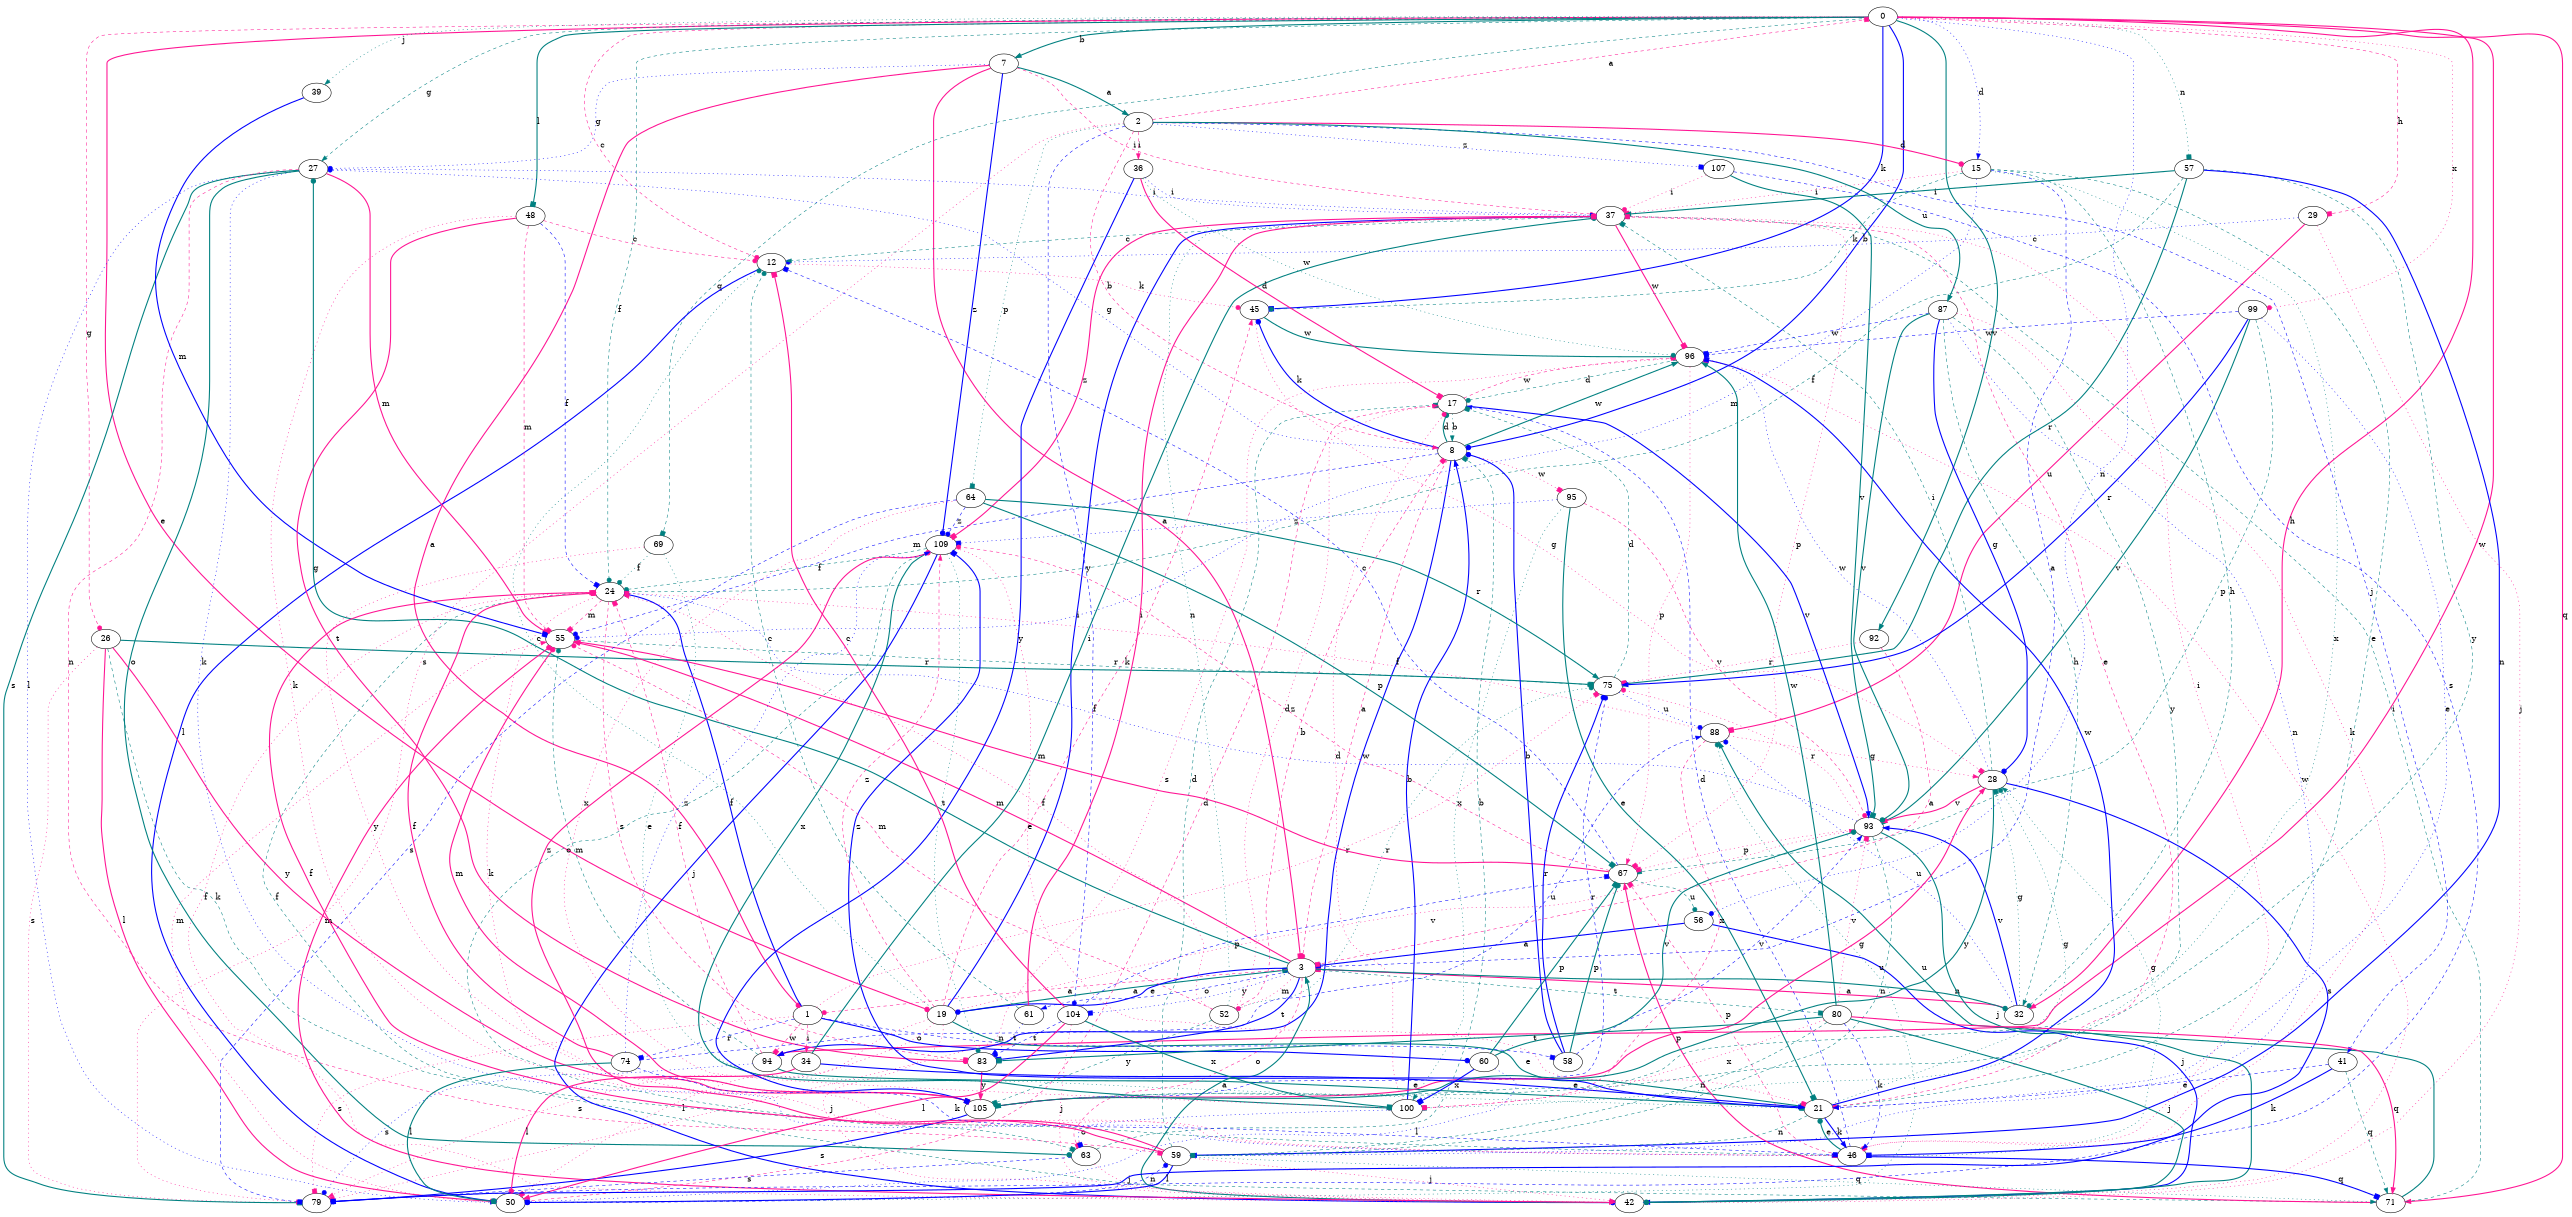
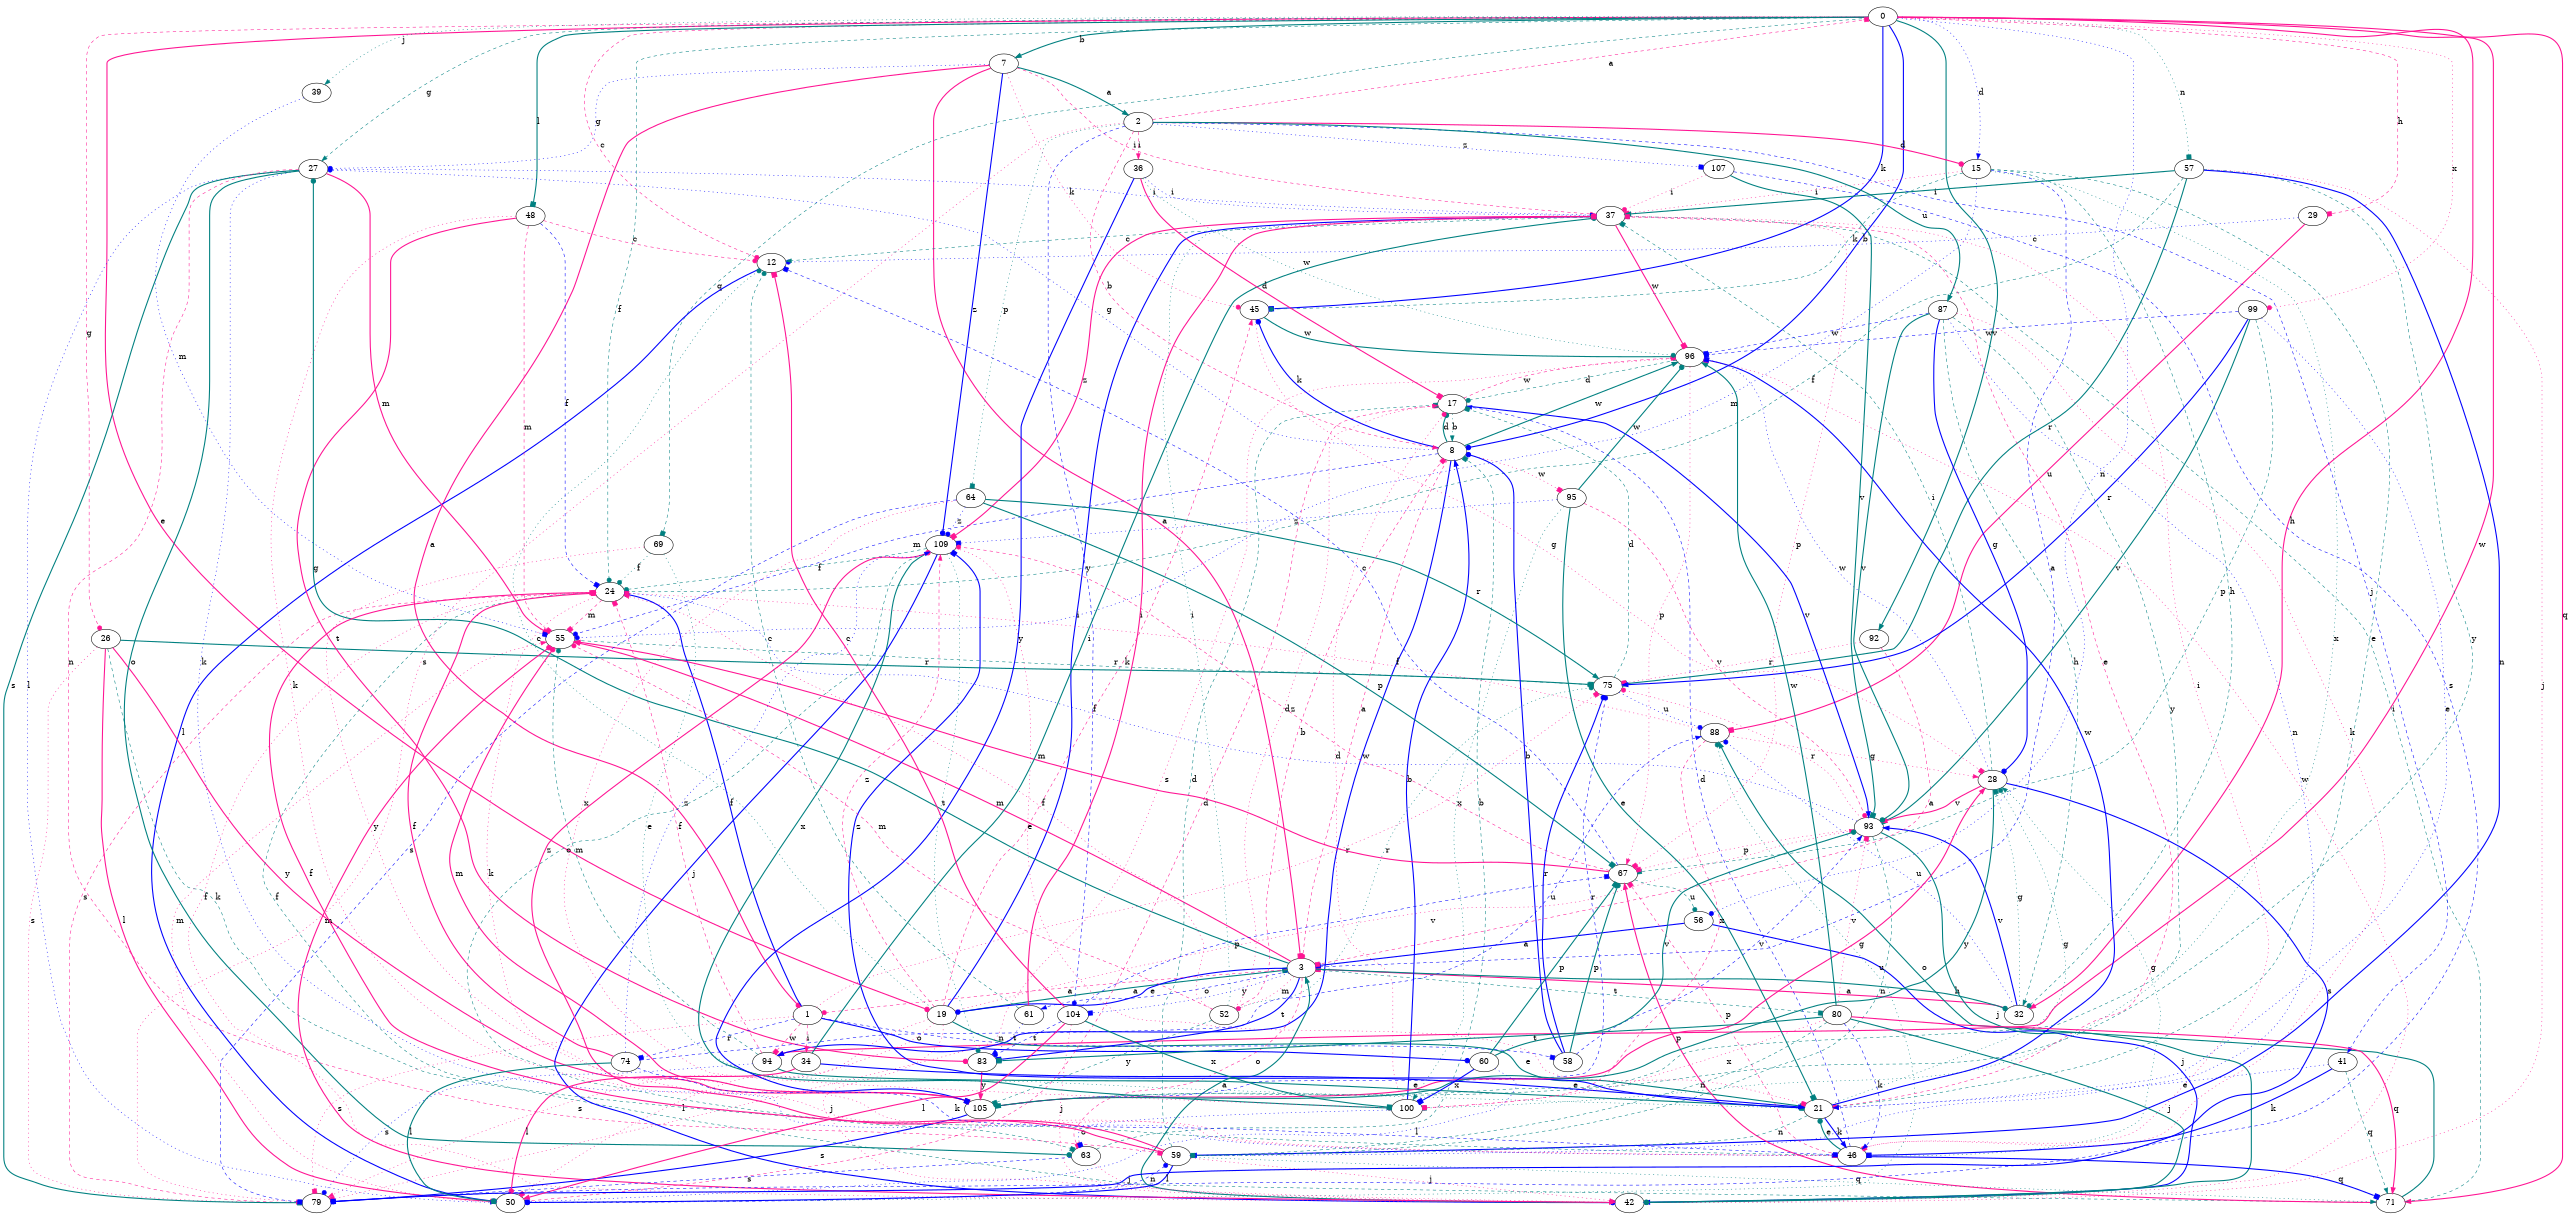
(1001, 272) -> (1084, 217)
(199, 407) -> (199, 407)
none -> (1629, 429)
(957, 520) -> (957, 520)
(1193, 616) -> (1193, 616)
(664, 927) -> (117, 835)
(1924, 968) -> (1924, 968)
(1957, 992) -> (1957, 992)
(2475, 1039) -> (2542, 970)
(2194, 1081) -> (2194, 1081)
